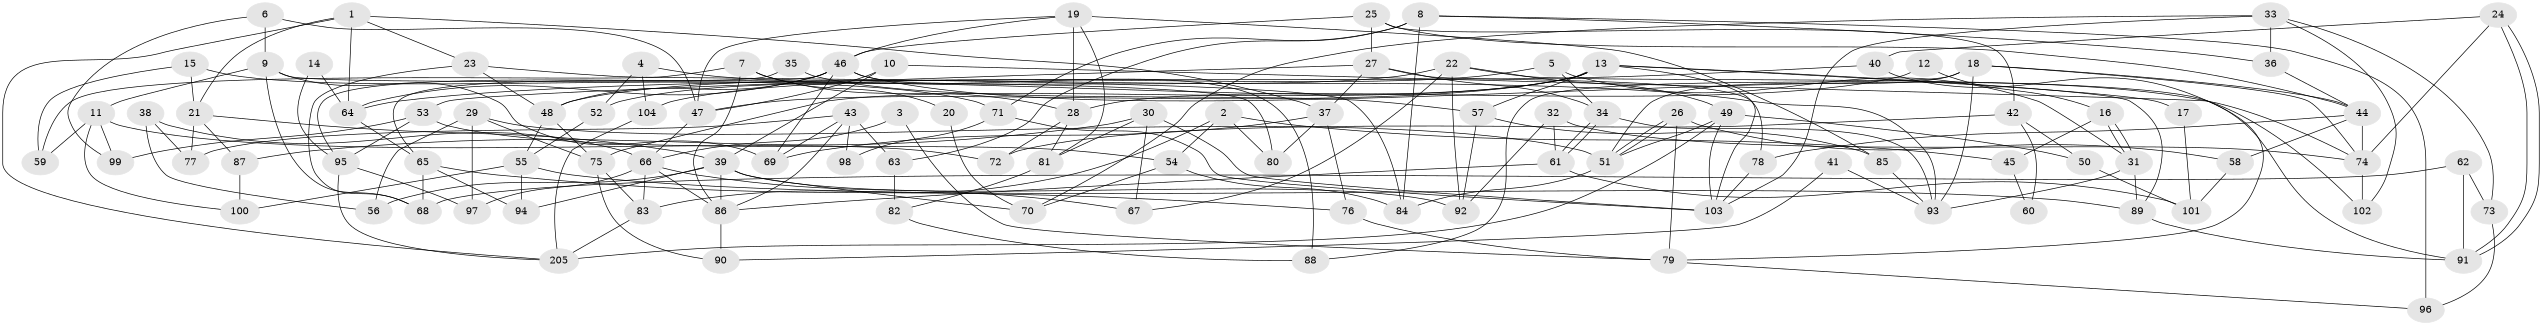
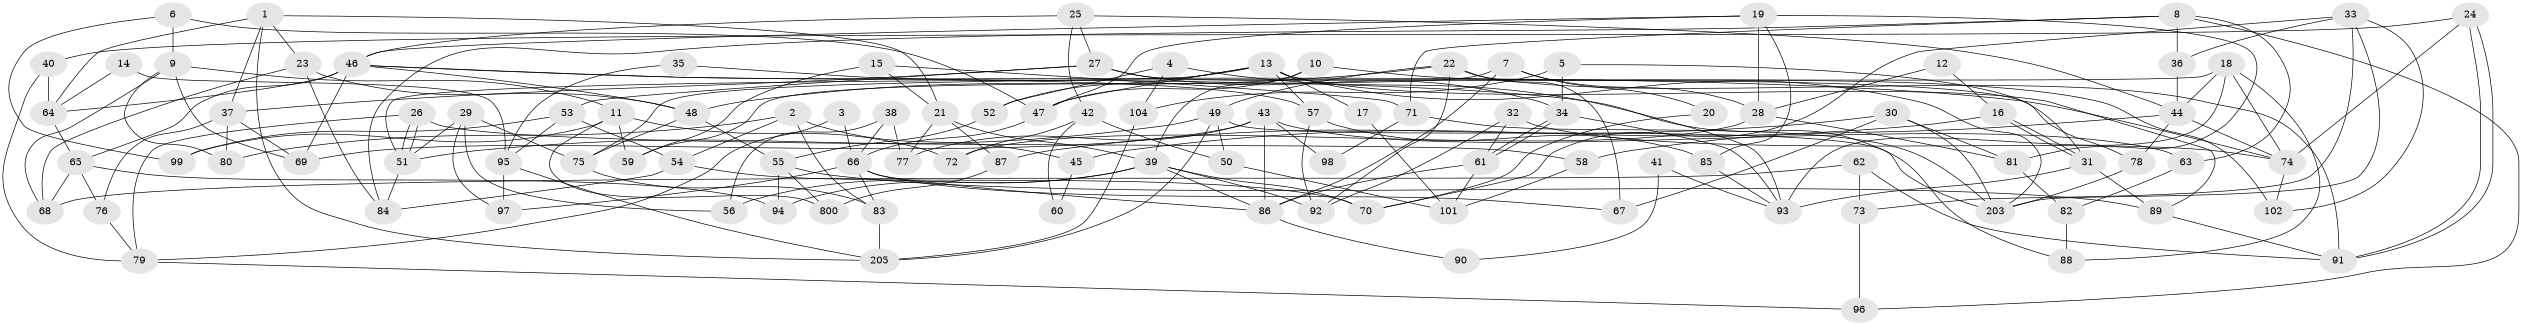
(240, 212) -> (829, 212)
(1714, 212) -> (1995, 212)
(634, 236) -> none
